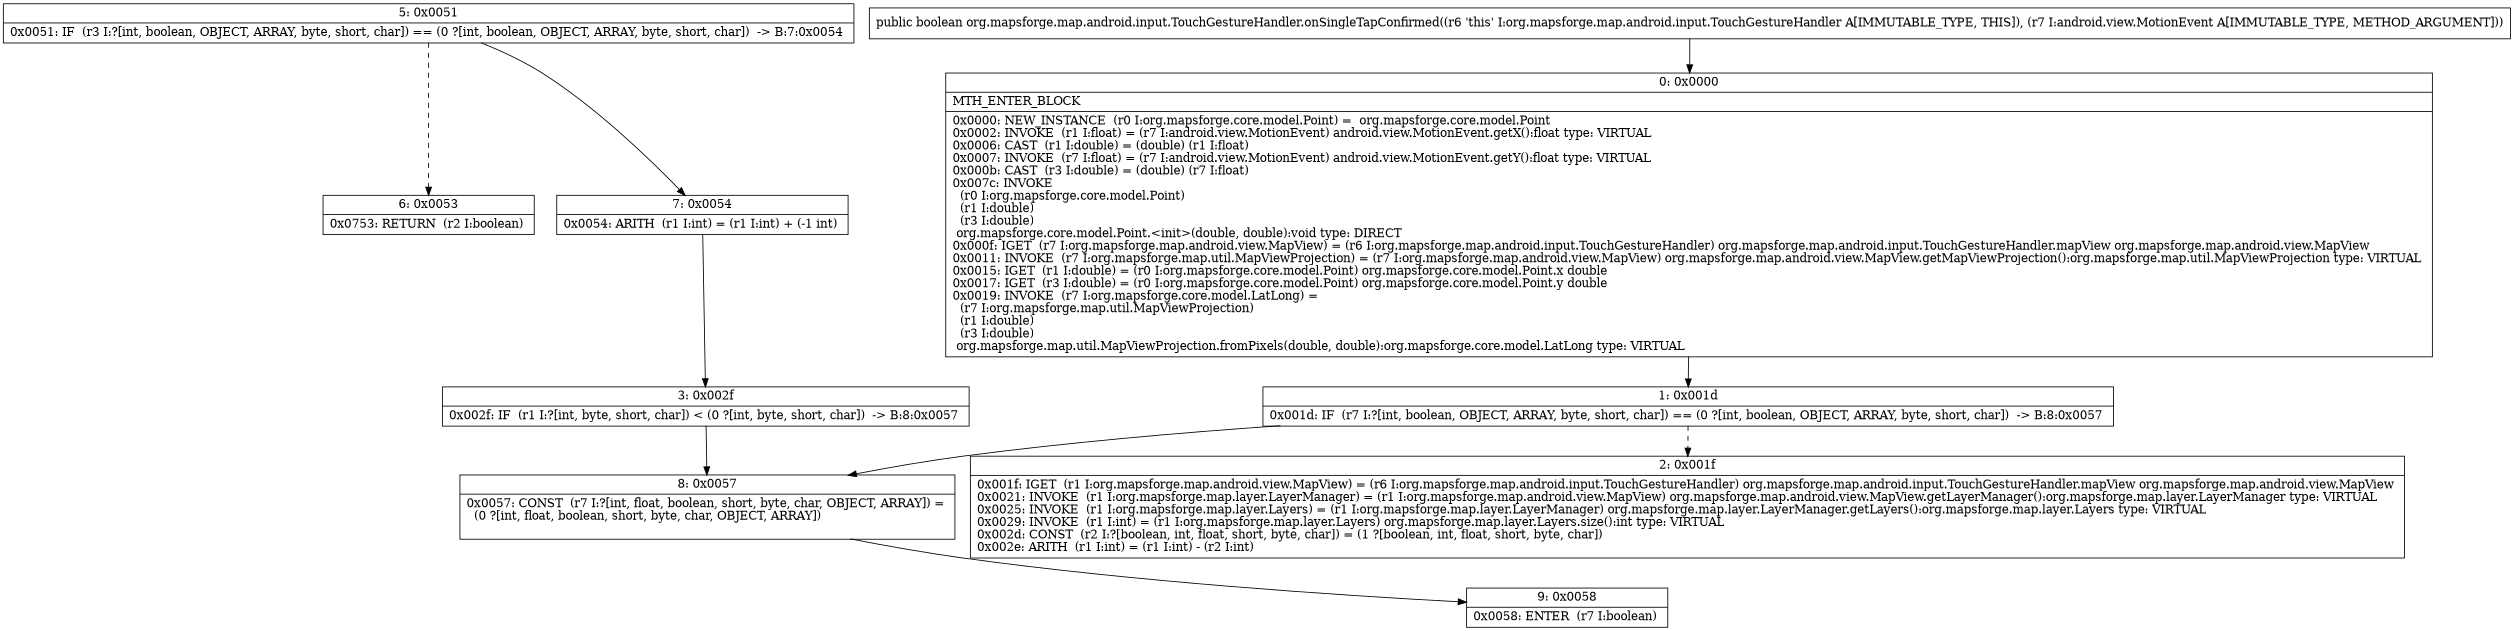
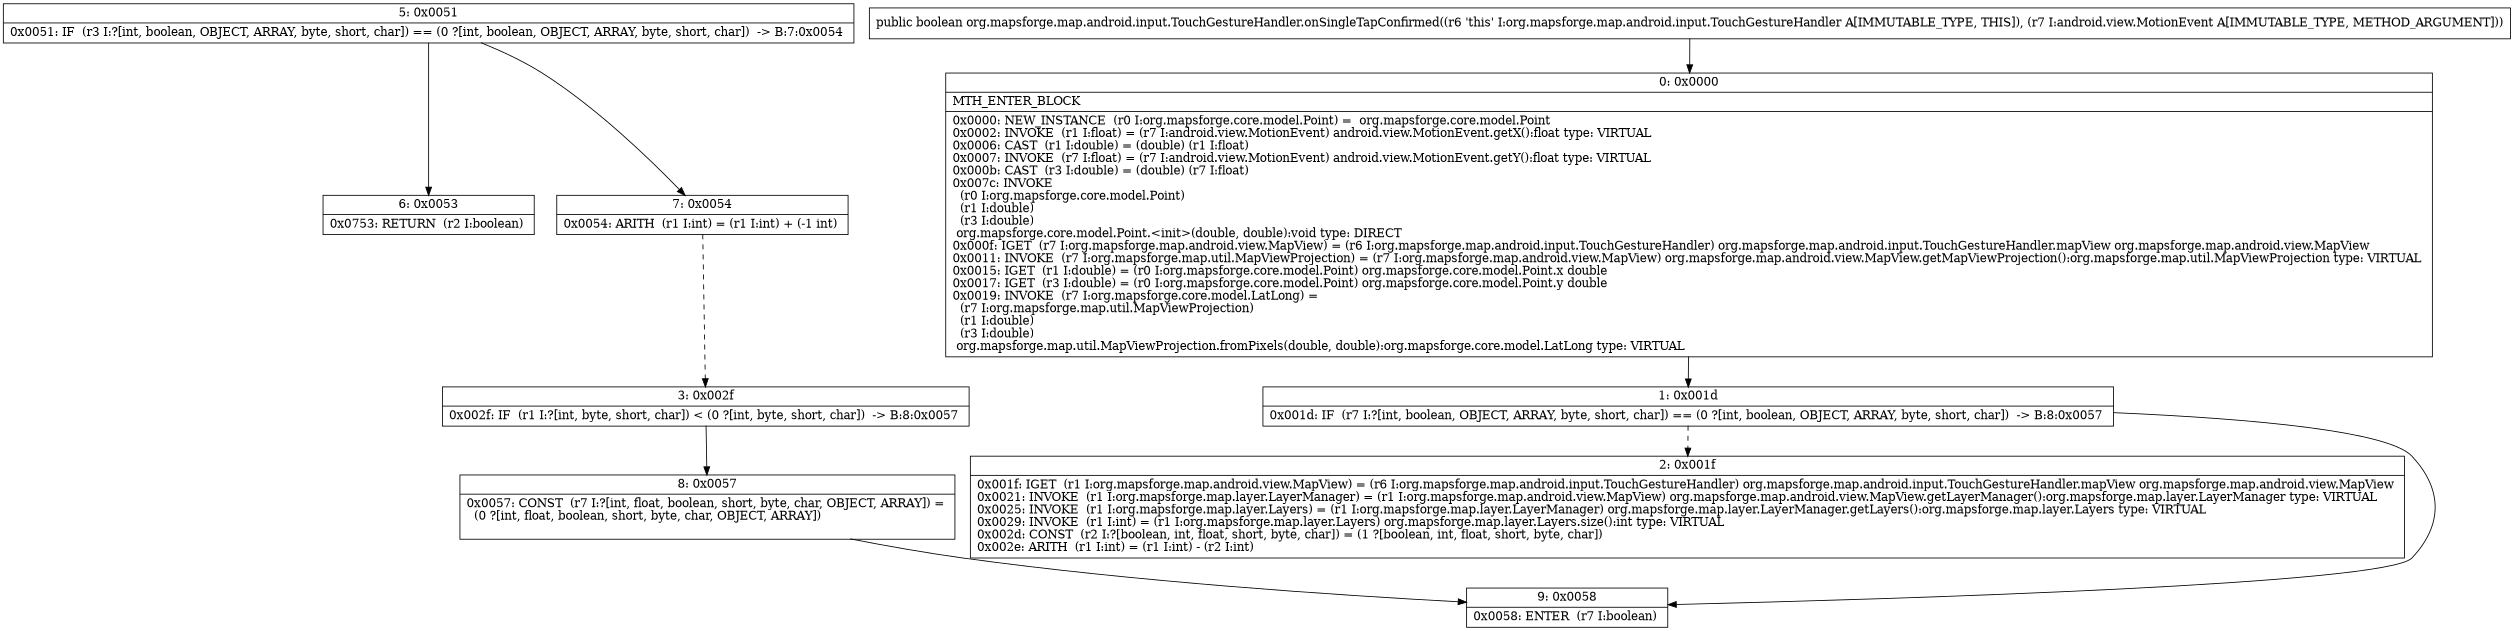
(429, 115) -> (429, 115)
(704, 306) -> (704, 306)
(1068, 444) -> (2254, 581)
